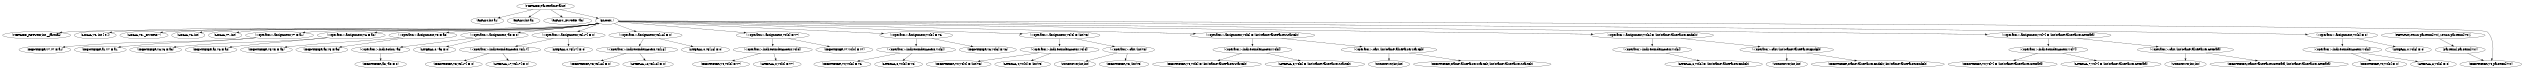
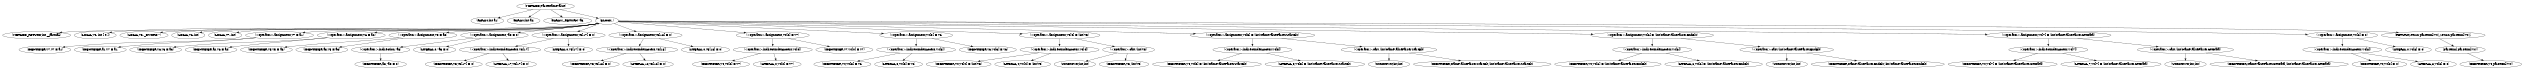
(568, 21) -> (568, 21)
(1567, 23) -> (1508, 24)
none -> (1608, 64)
